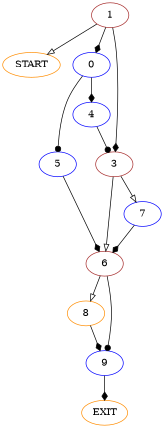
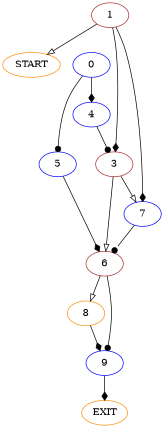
(102, 36) -> (137, 109)
(126, 236) -> (126, 236)
